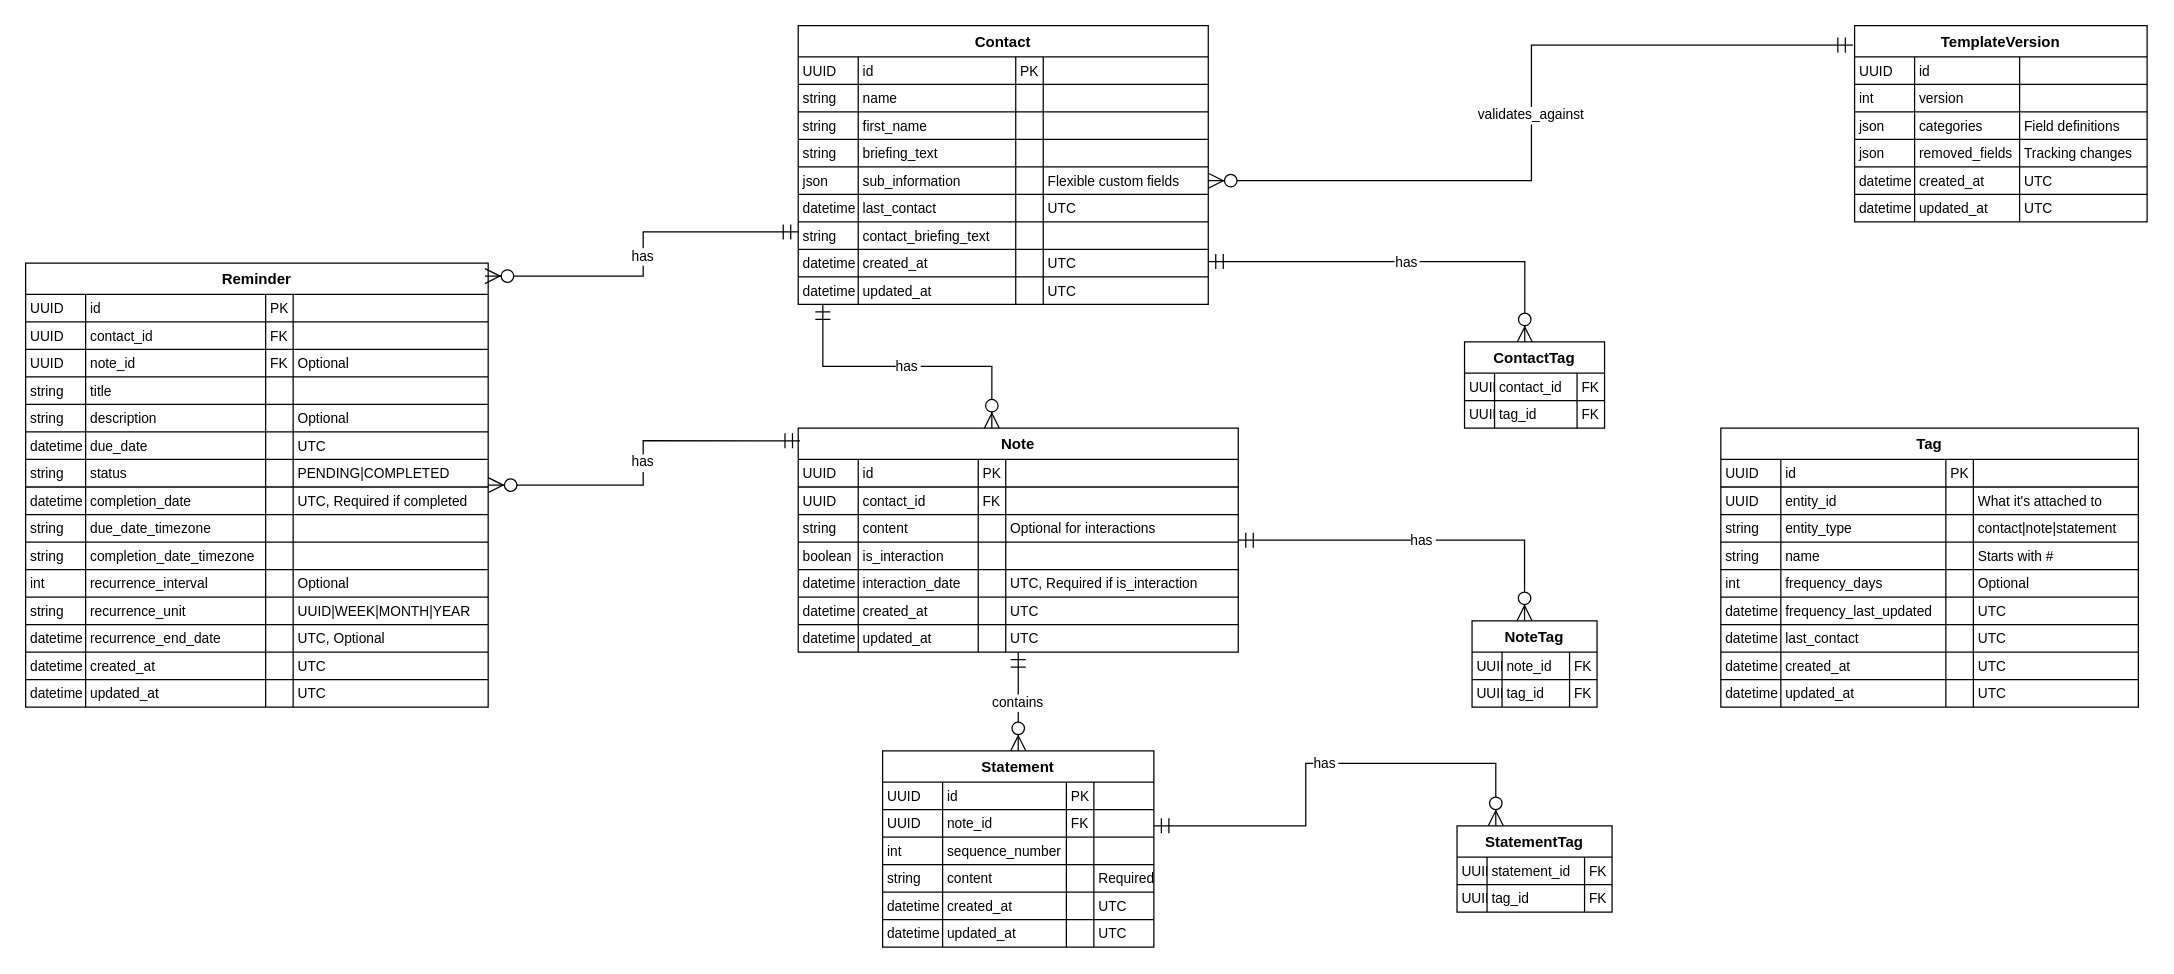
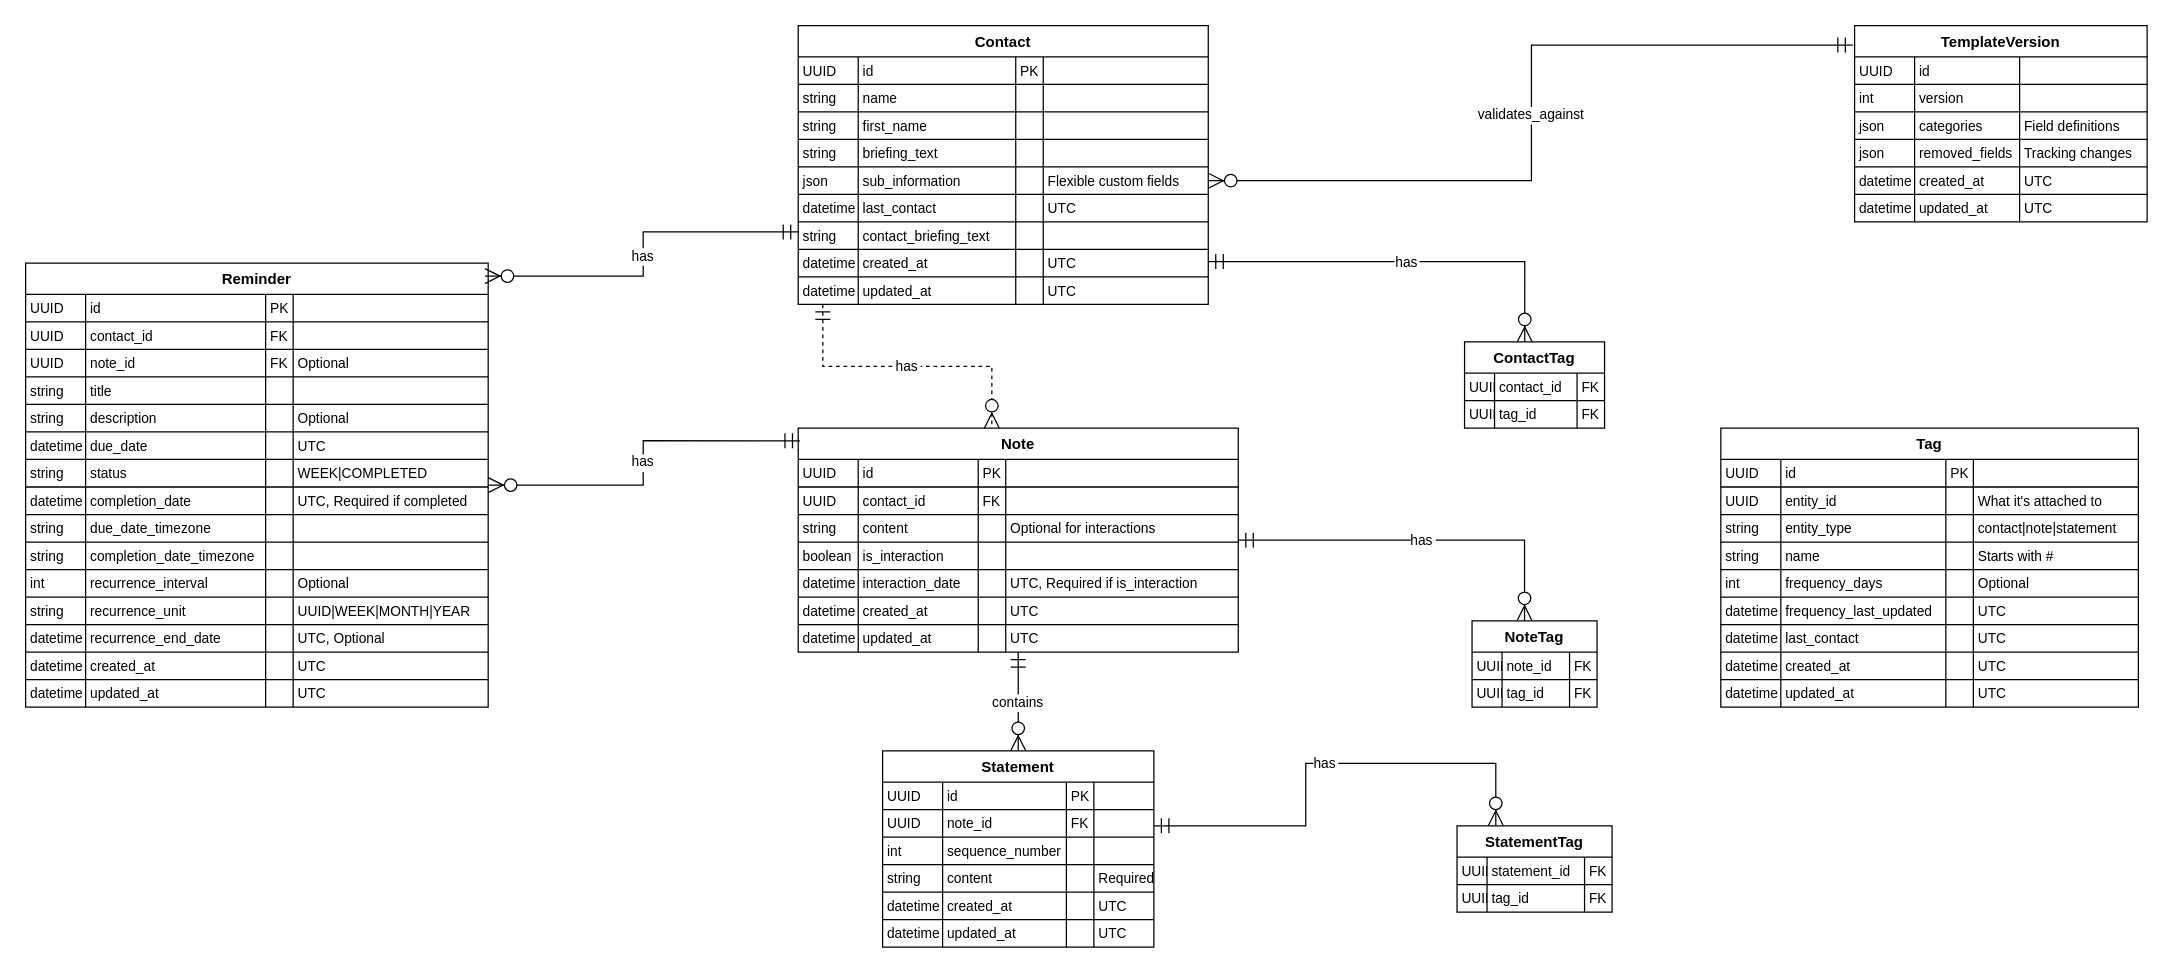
(831, 366) -> (831, 366)
(361, 474) -> (350, 474)
